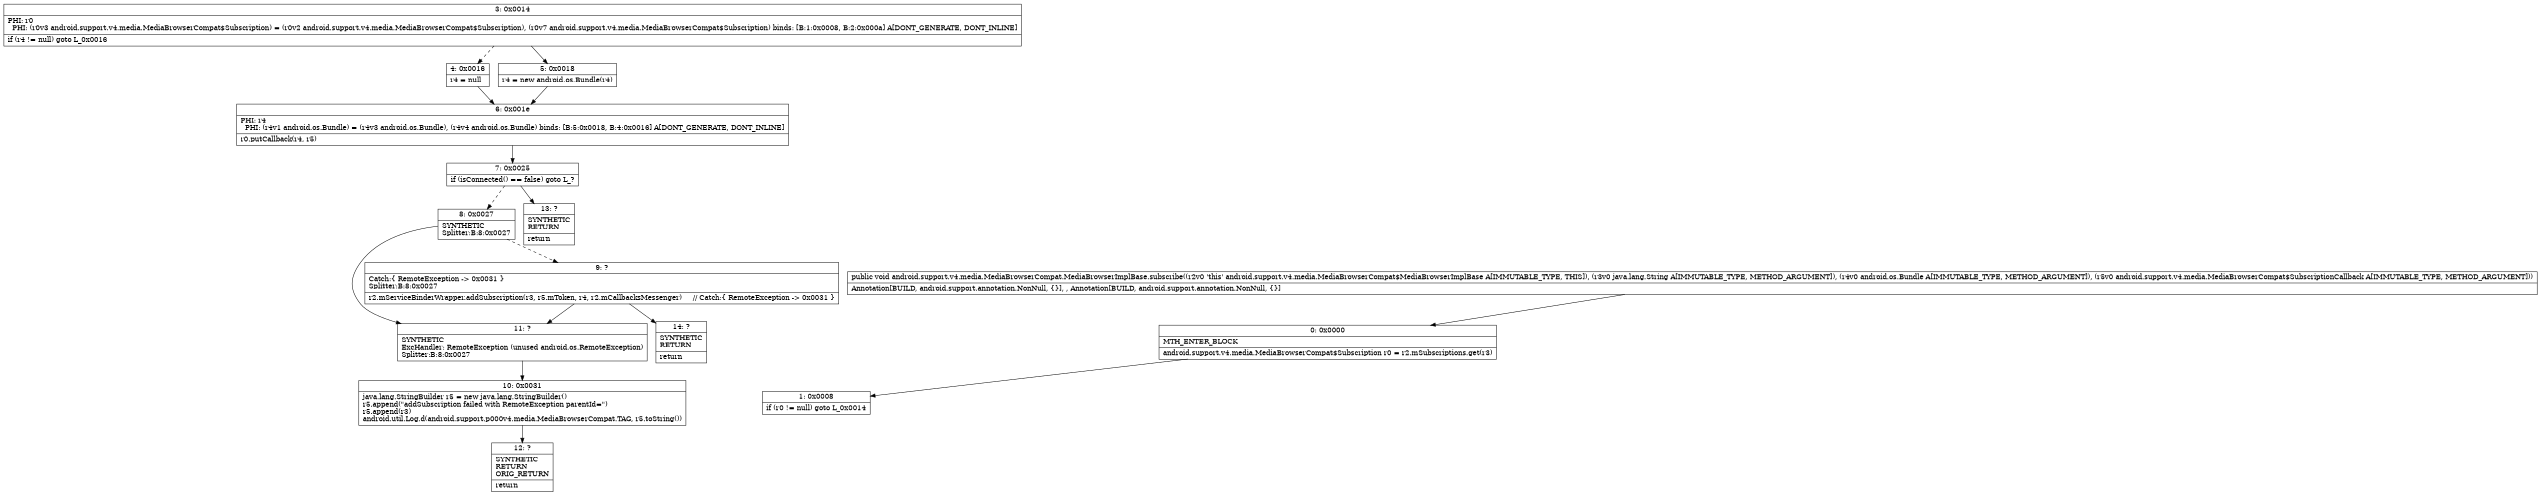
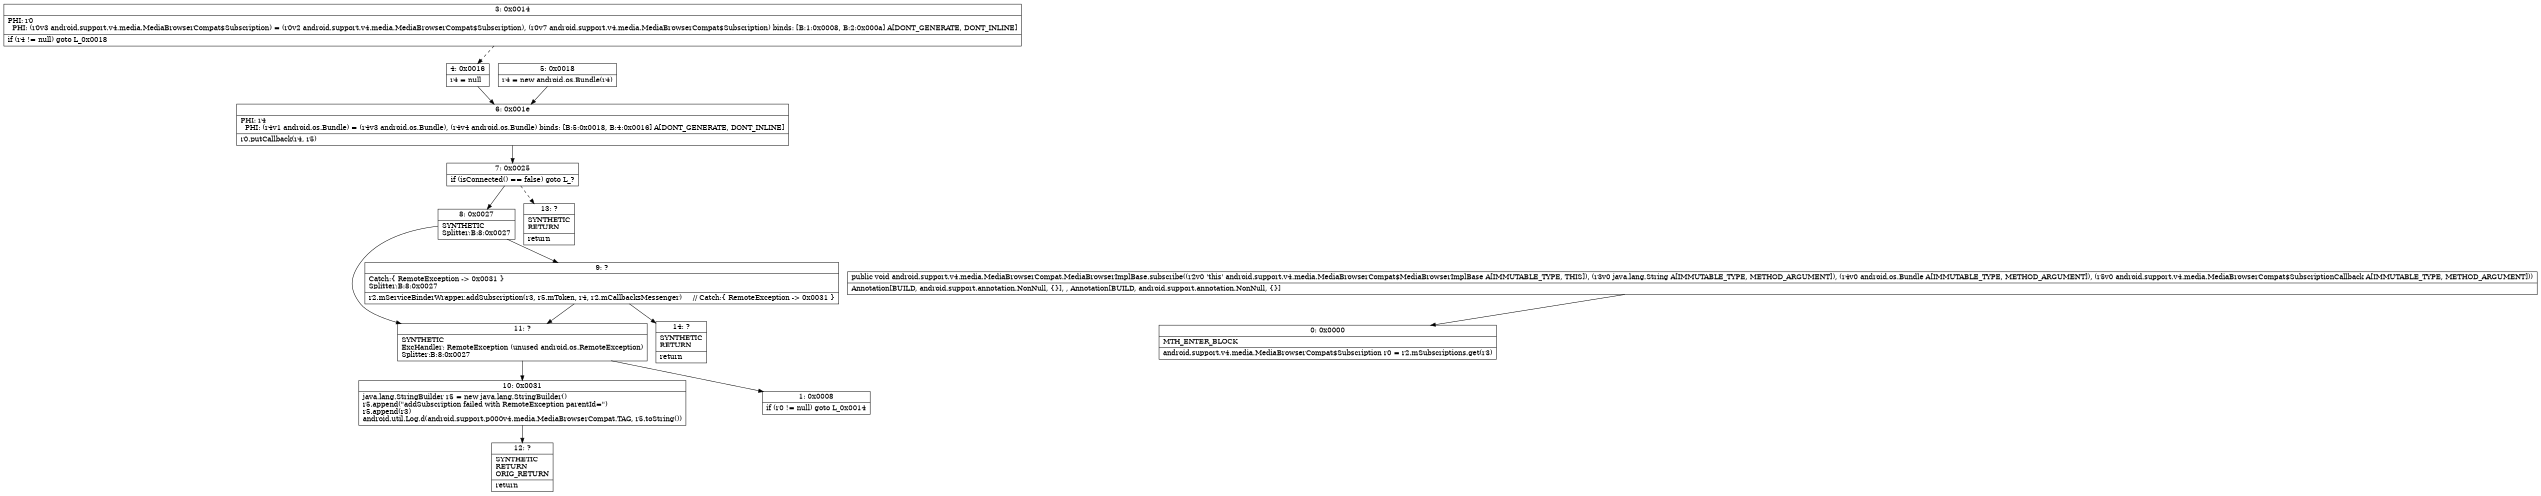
(58, 40) -> (58, 40)
(538, 53) -> none
(526, 193) -> (526, 193)
(497, 196) -> (497, 196)
(530, 250) -> (530, 250)
(1031, 377) -> (685, 376)
